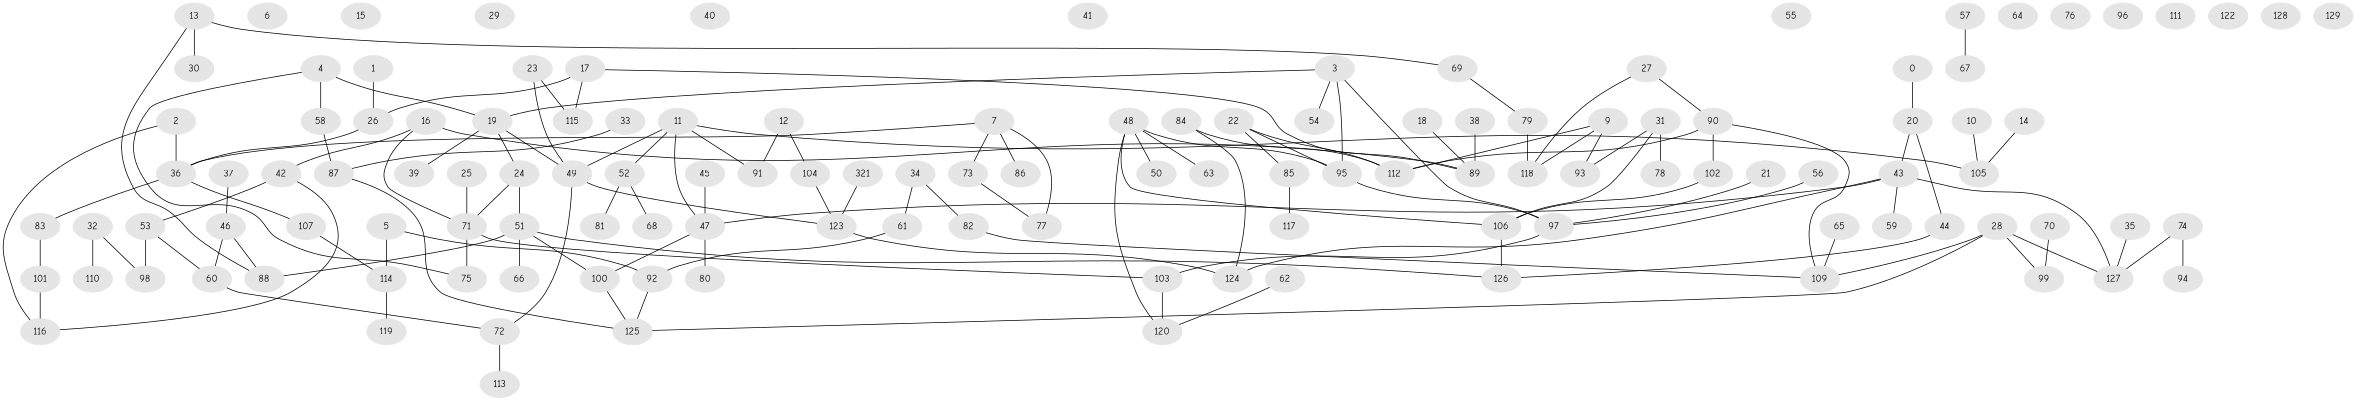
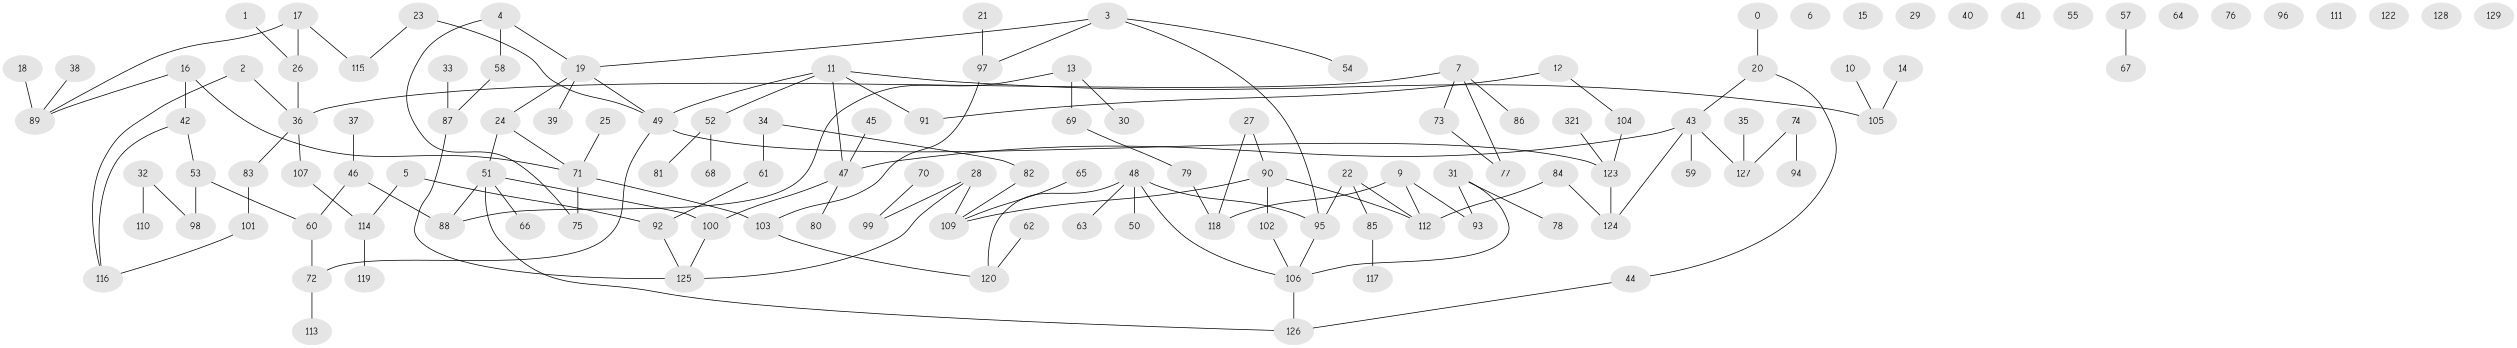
(1818, 174) -> none
(1448, 200) -> (1307, 253)
(2055, 253) -> none
